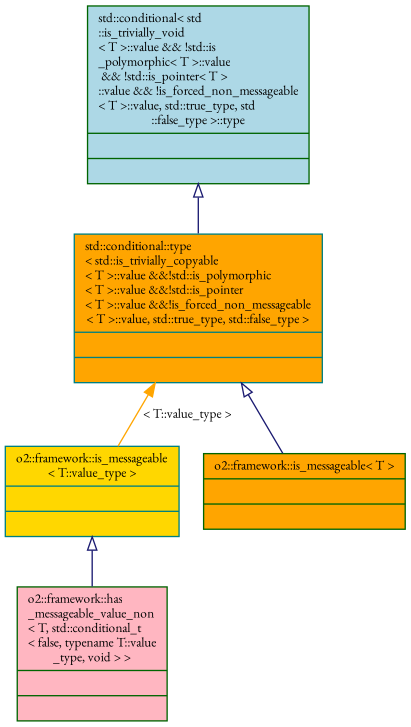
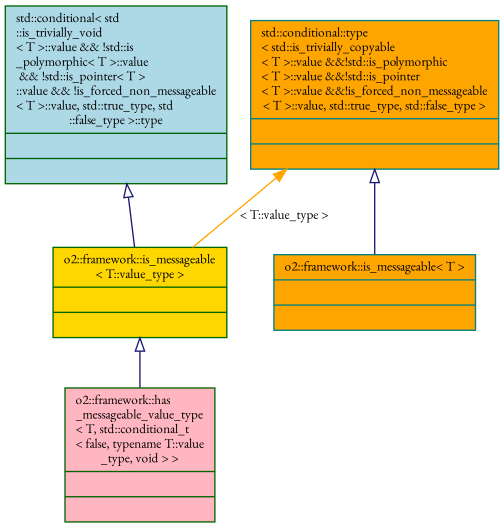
(198, 215) -> (131, 222)
(92, 491) -> (140, 292)
(304, 491) -> (375, 292)
(92, 613) -> (140, 414)
